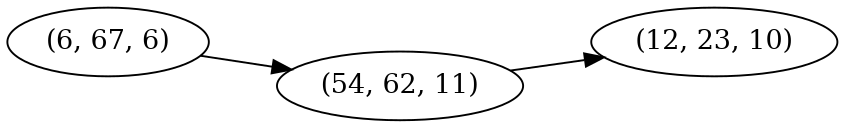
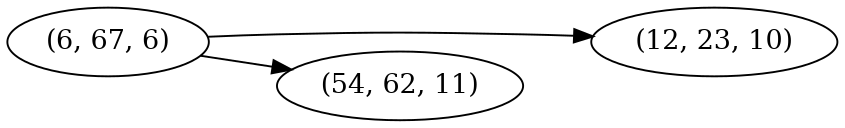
(548, 65) -> (391, 33)
